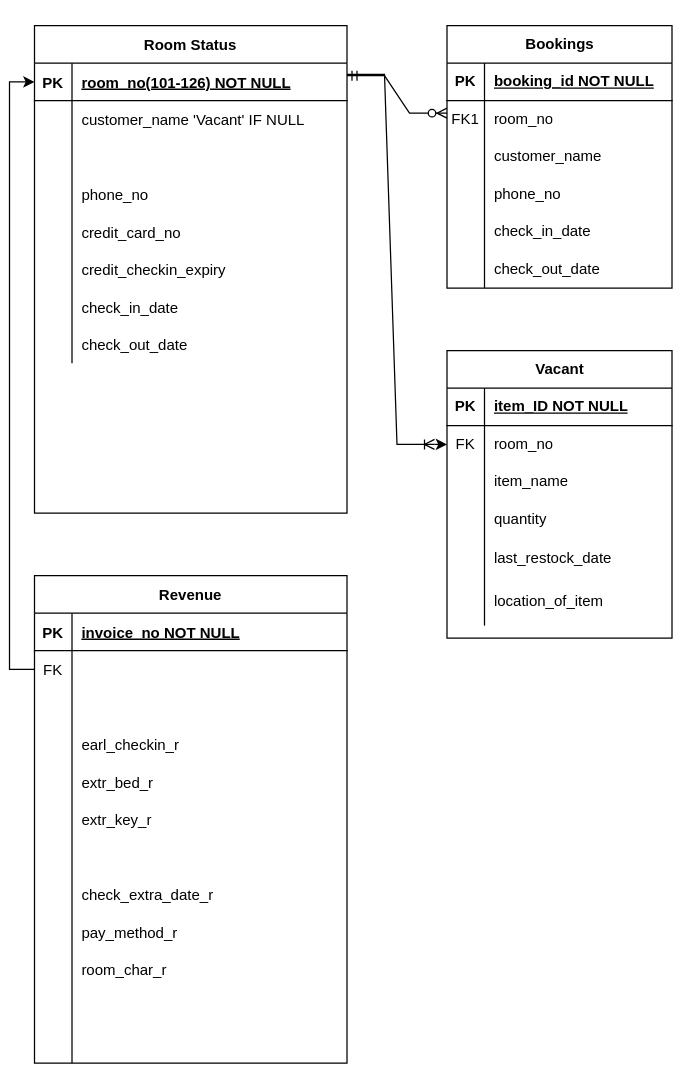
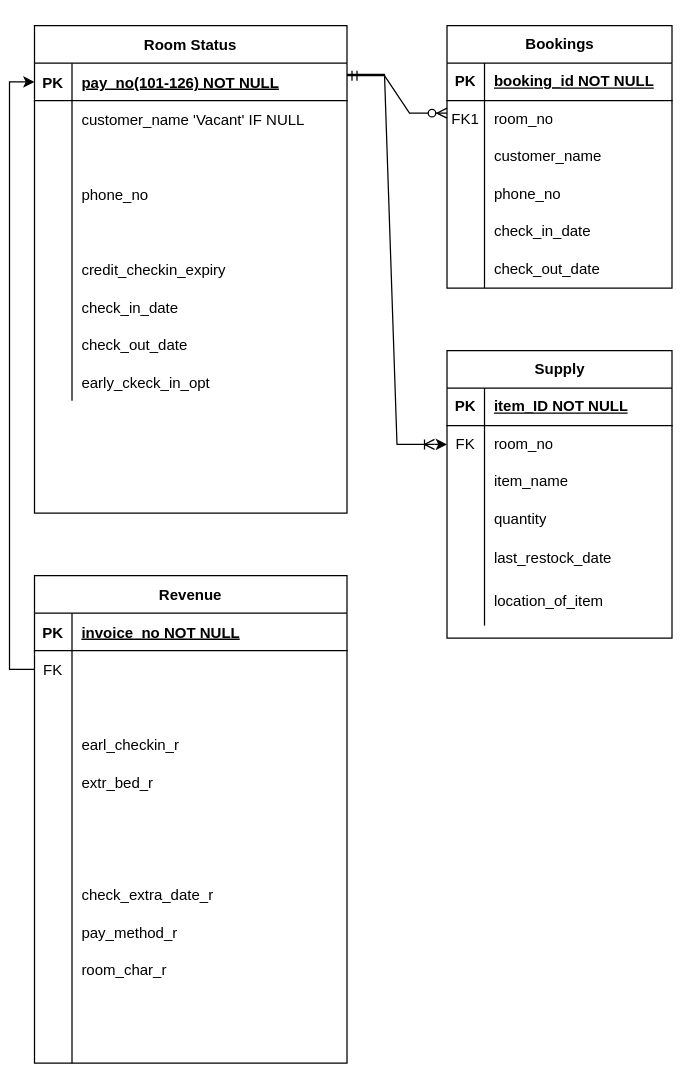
(182, 83) -> (178, 83)
(209, 232) -> none
(560, 369) -> (560, 369)
none -> (209, 382)
(209, 819) -> none
